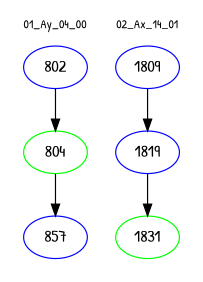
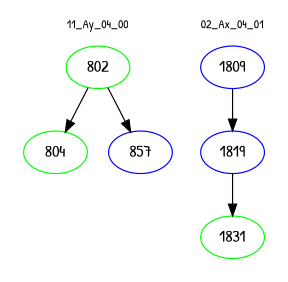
(55, 25) -> (98, 25)
(148, 25) -> (233, 25)
(55, 67) -> (98, 67)
(55, 189) -> (117, 105)
